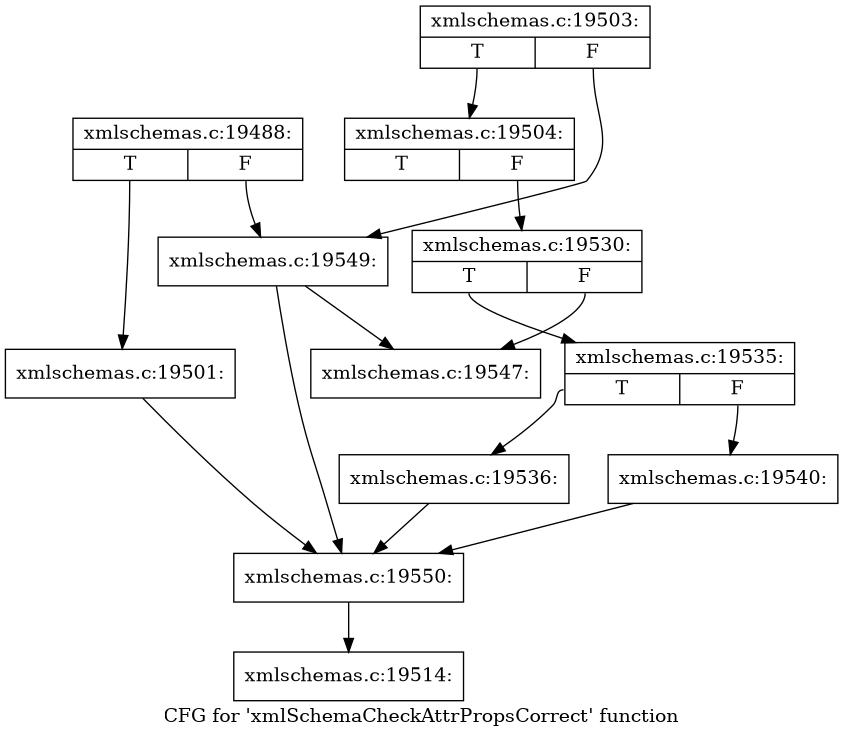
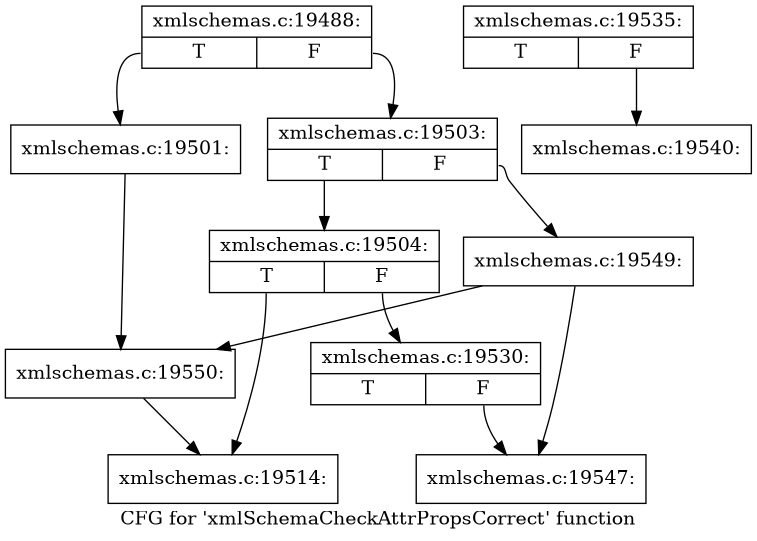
(249, 203) -> (393, 73)
(513, 321) -> none
none -> (257, 368)
(454, 479) -> none
(543, 527) -> none
